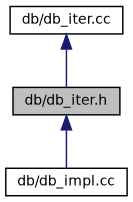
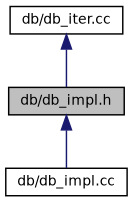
(66, 101) -> (66, 101)
